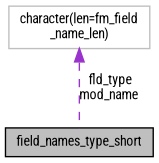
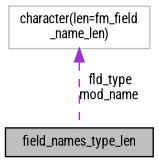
(79, 142) -> (79, 142)
